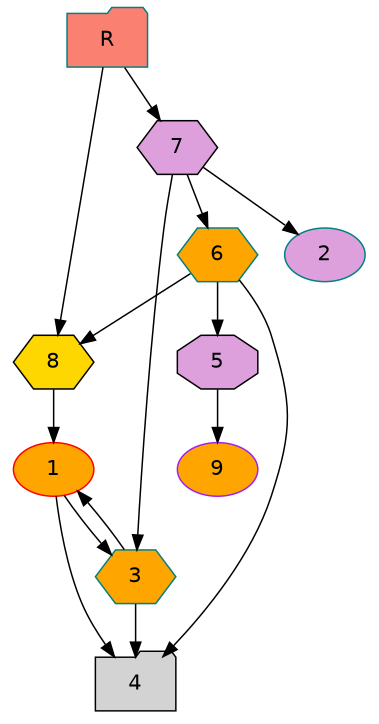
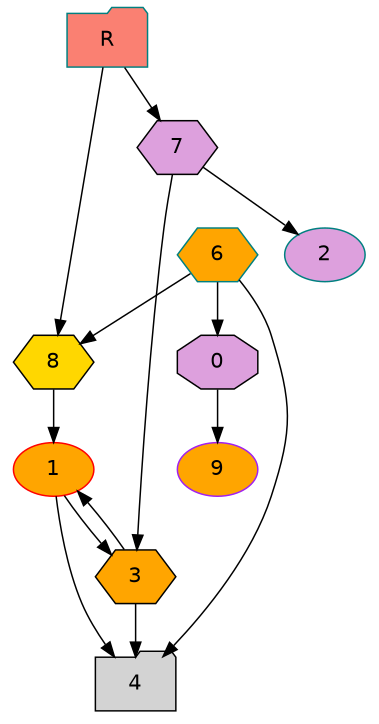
(195, 194) -> none
(218, 362) -> (218, 362)
(136, 577) -> (136, 577)
